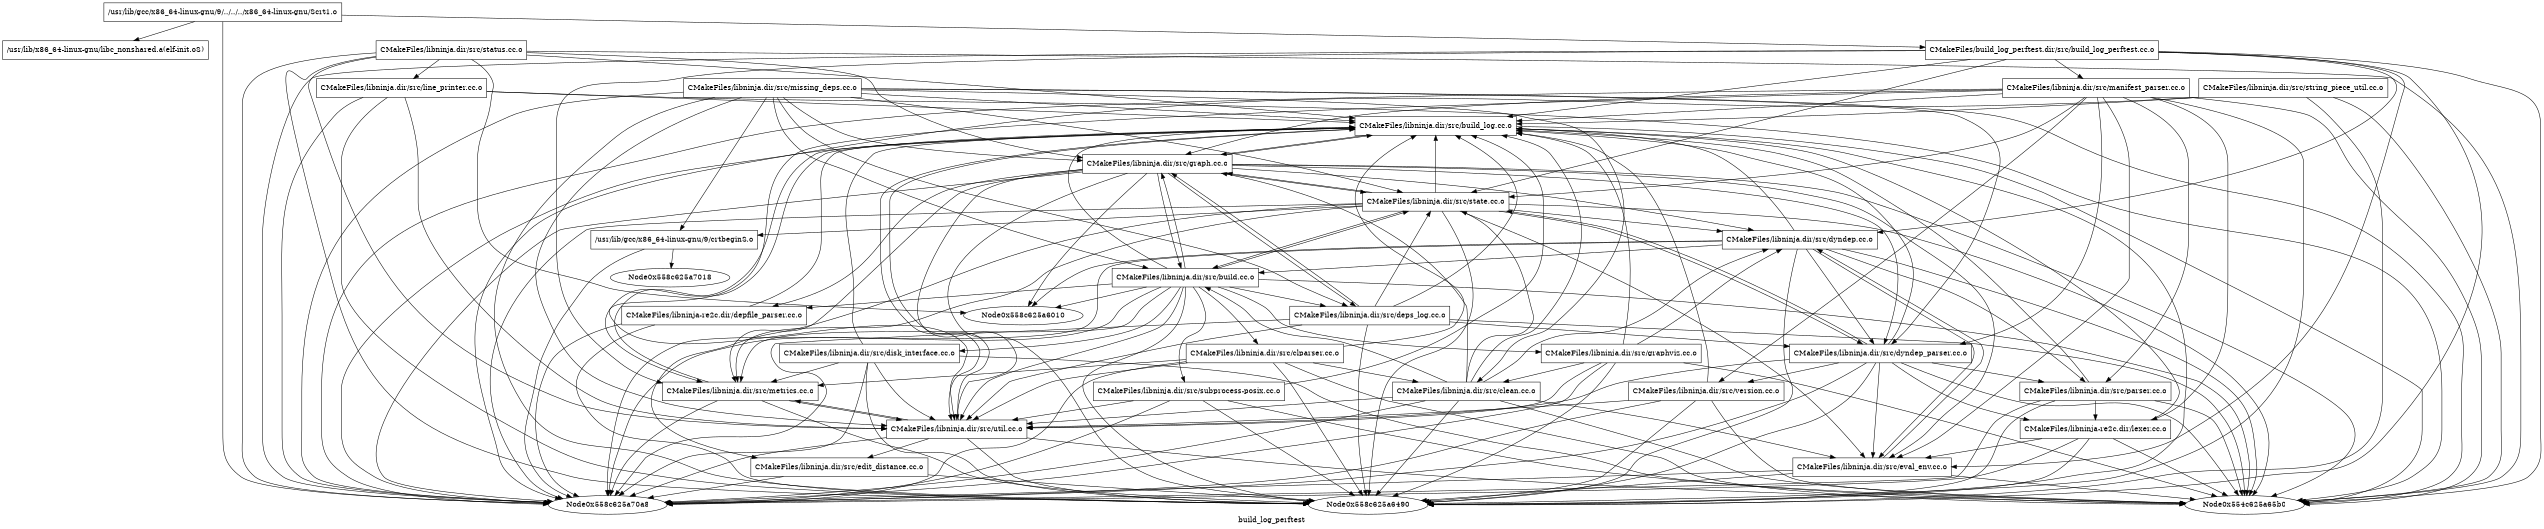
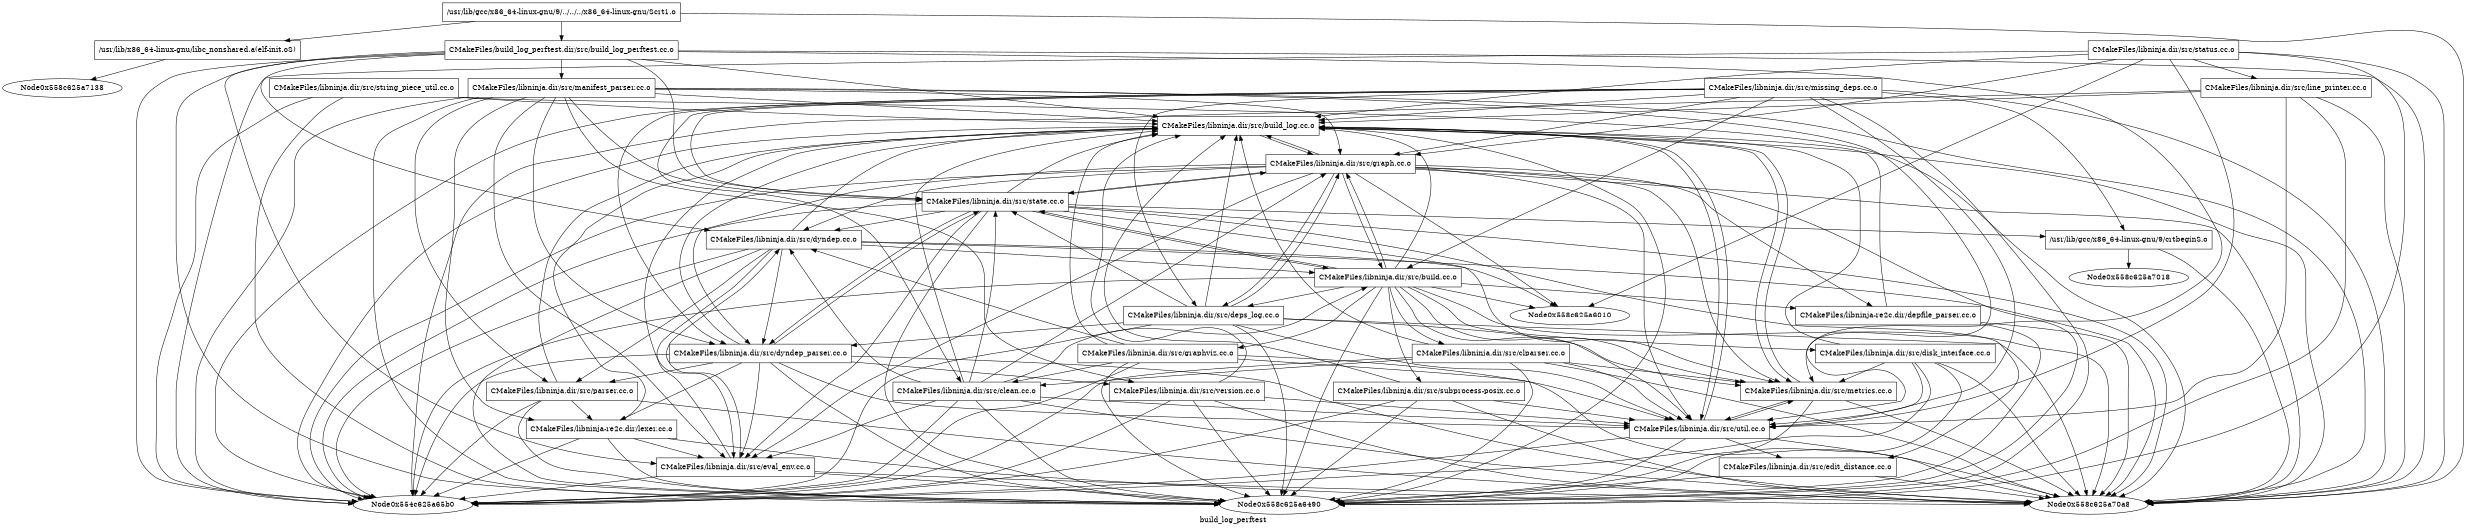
none -> (62, 88)
none -> (772, 163)
none -> (1467, 330)
